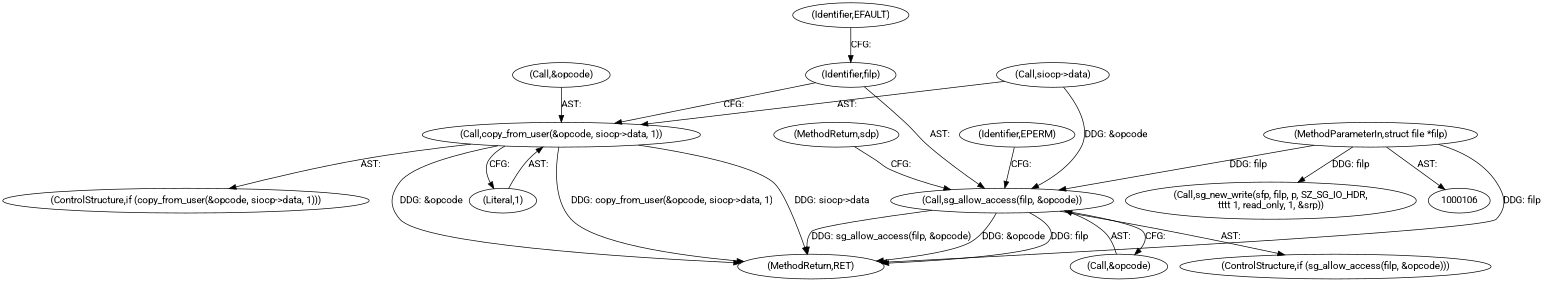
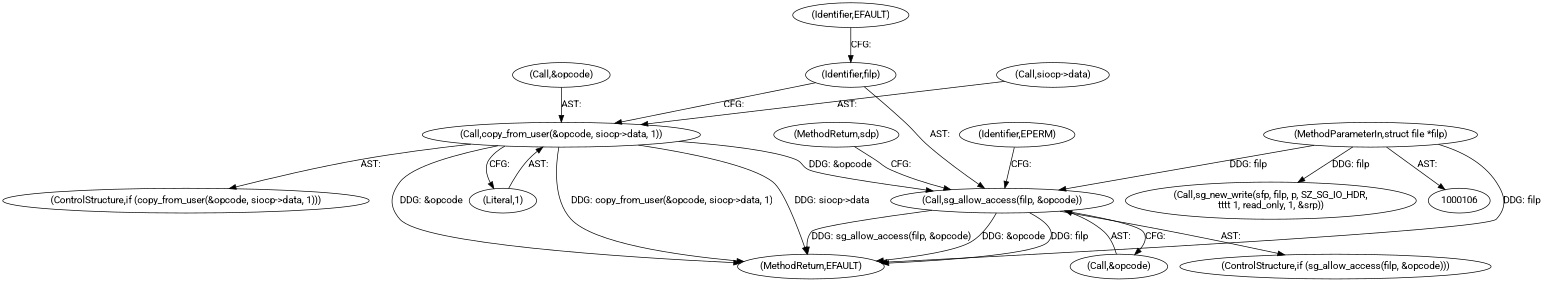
(1082, 144) -> (802, 165)
(811, 267) -> (811, 267)
